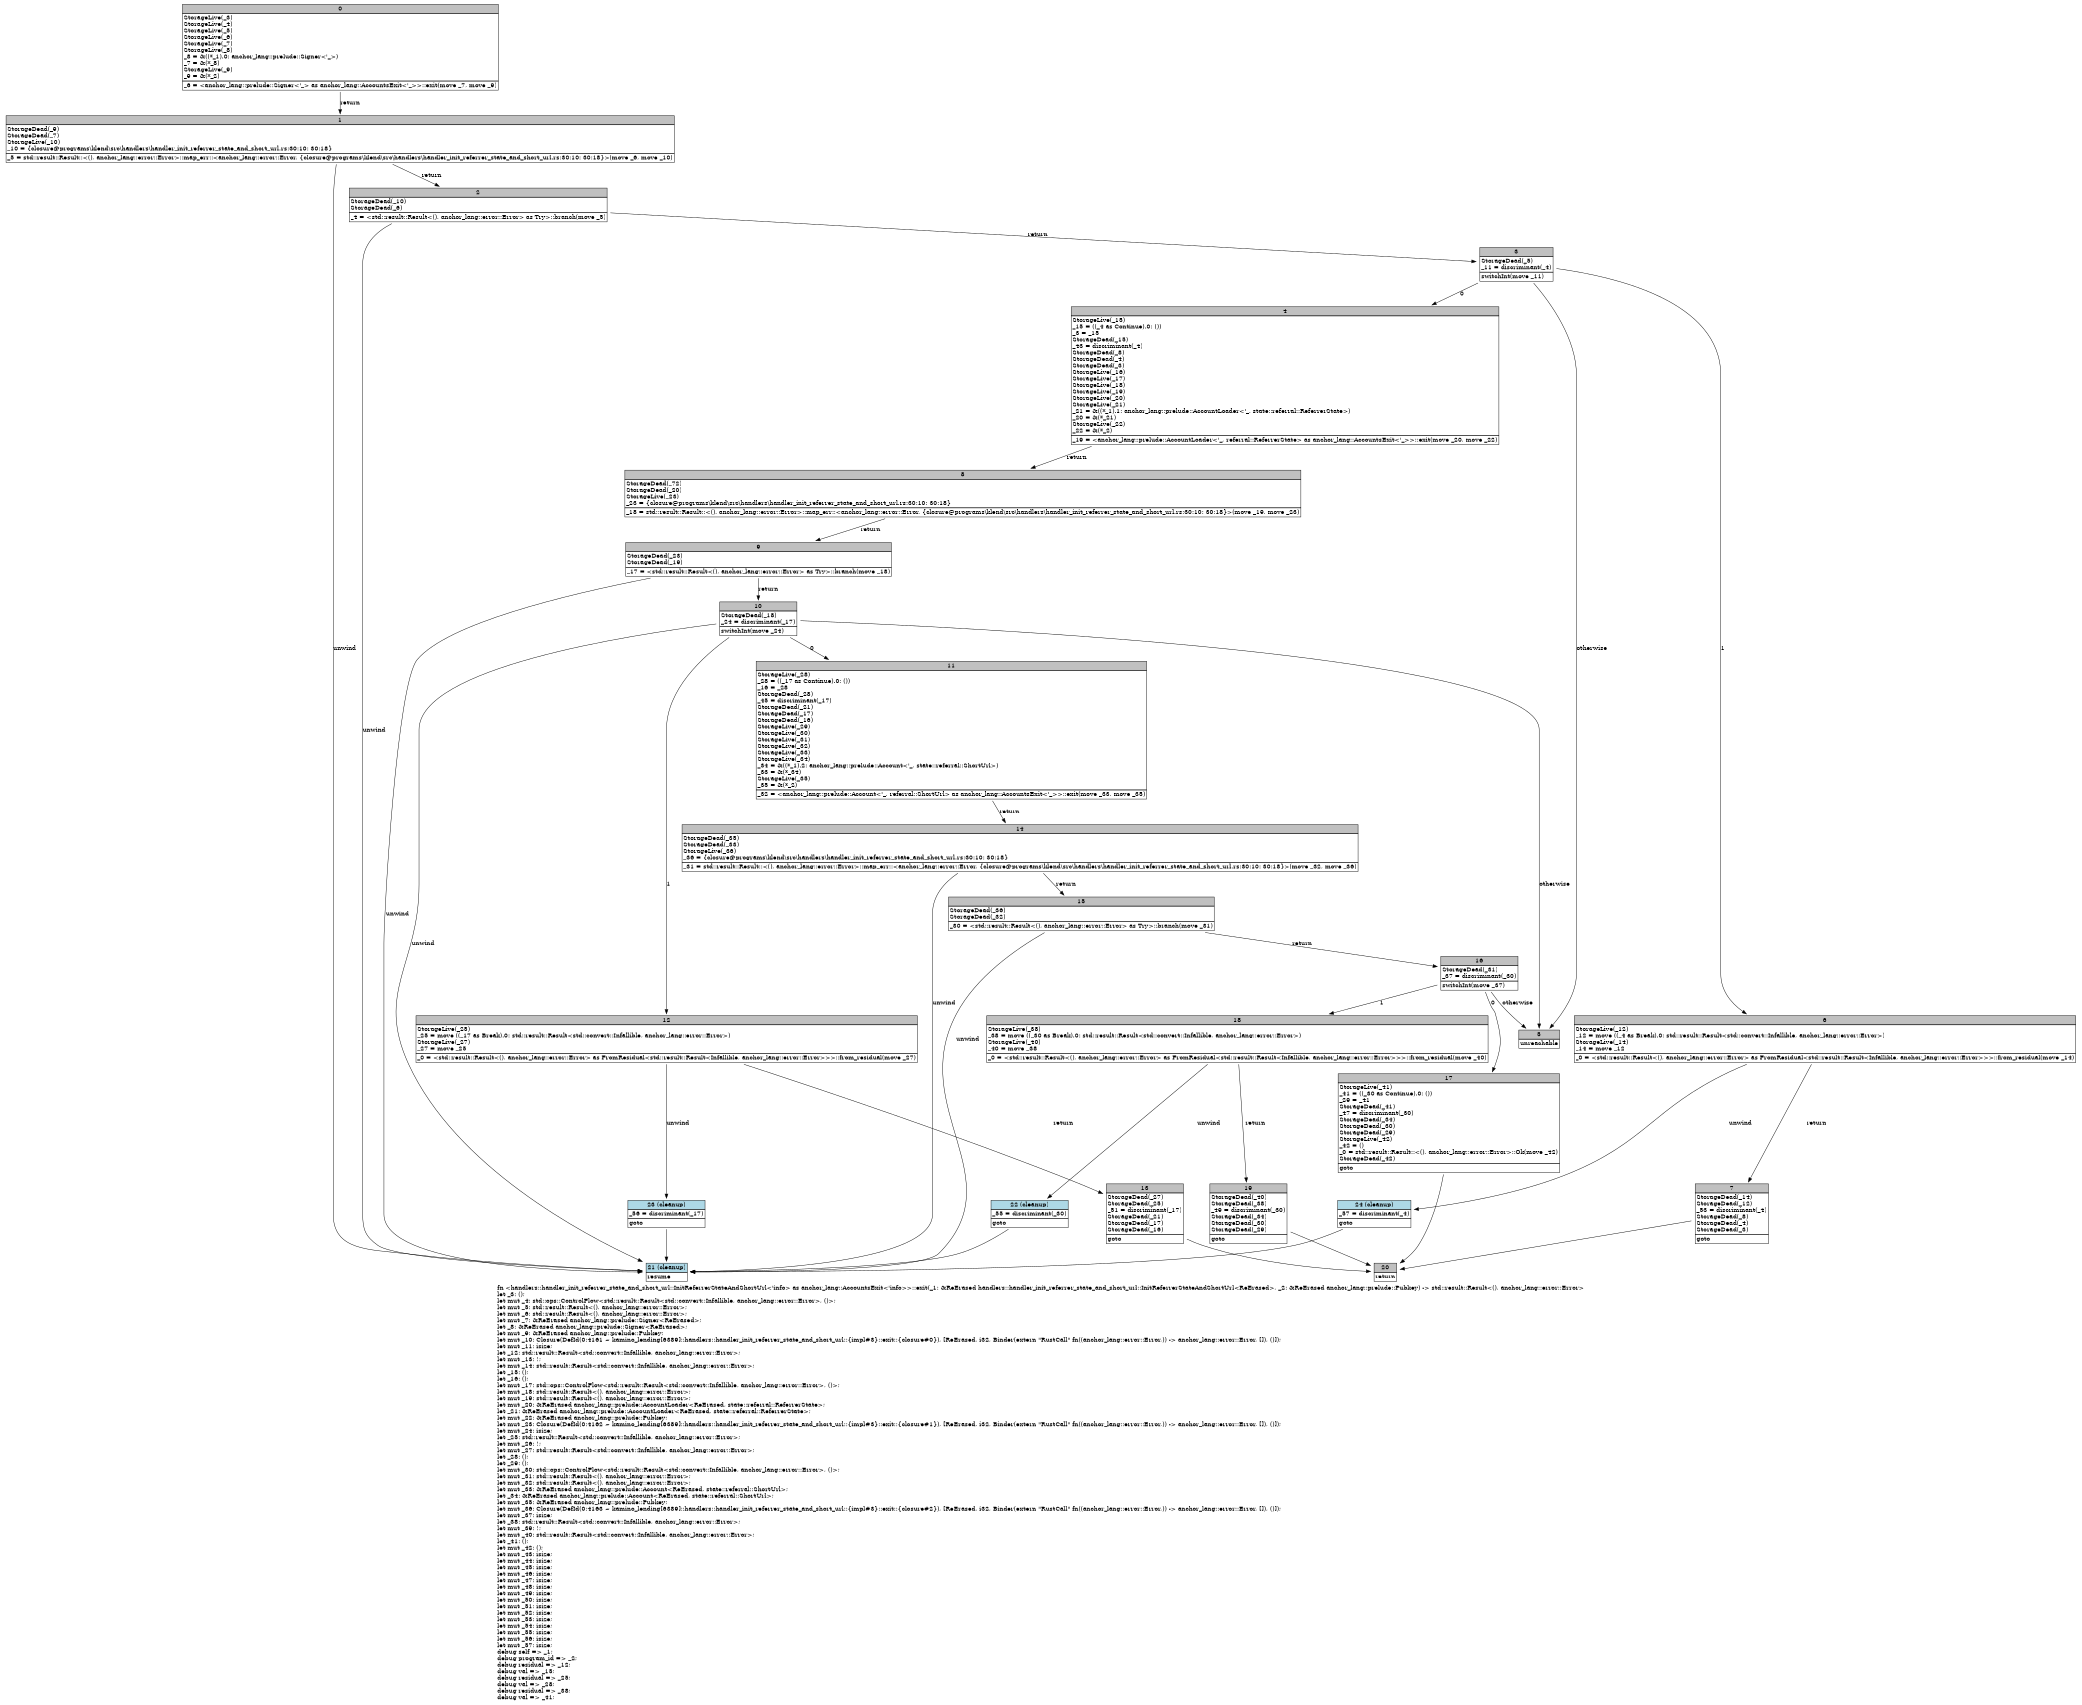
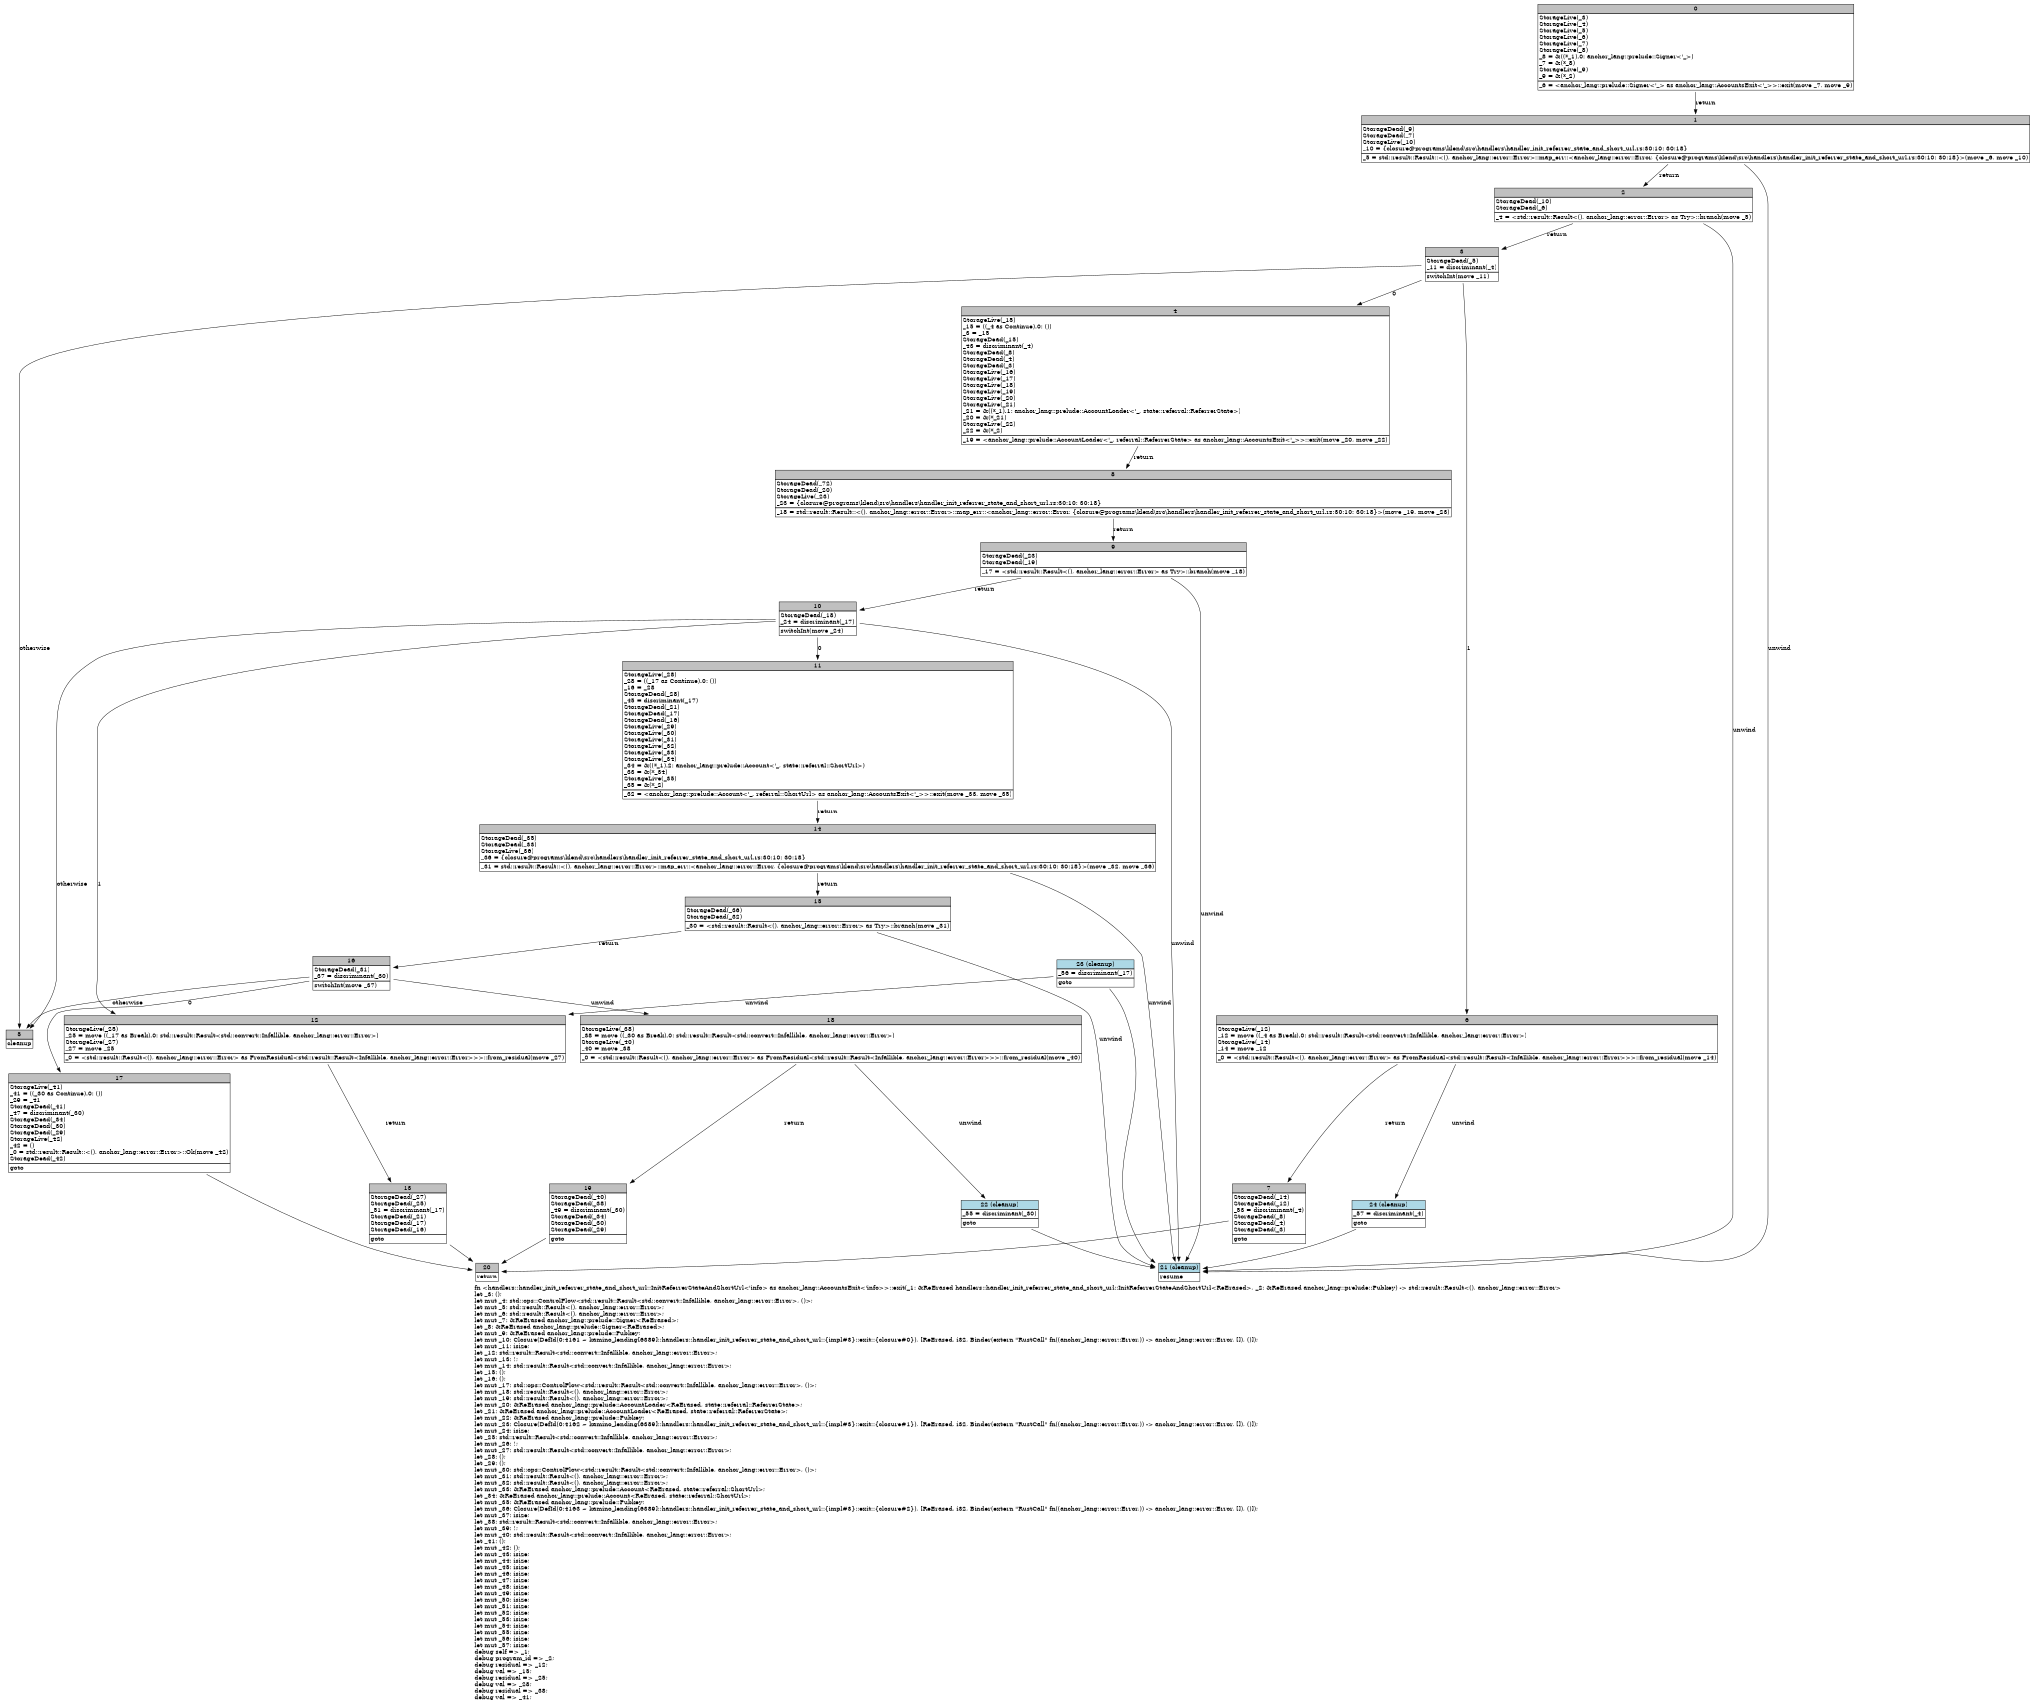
(1382, 1003) -> (603, 1003)
(1539, 1043) -> (20, 1043)
(666, 1129) -> (813, 995)
